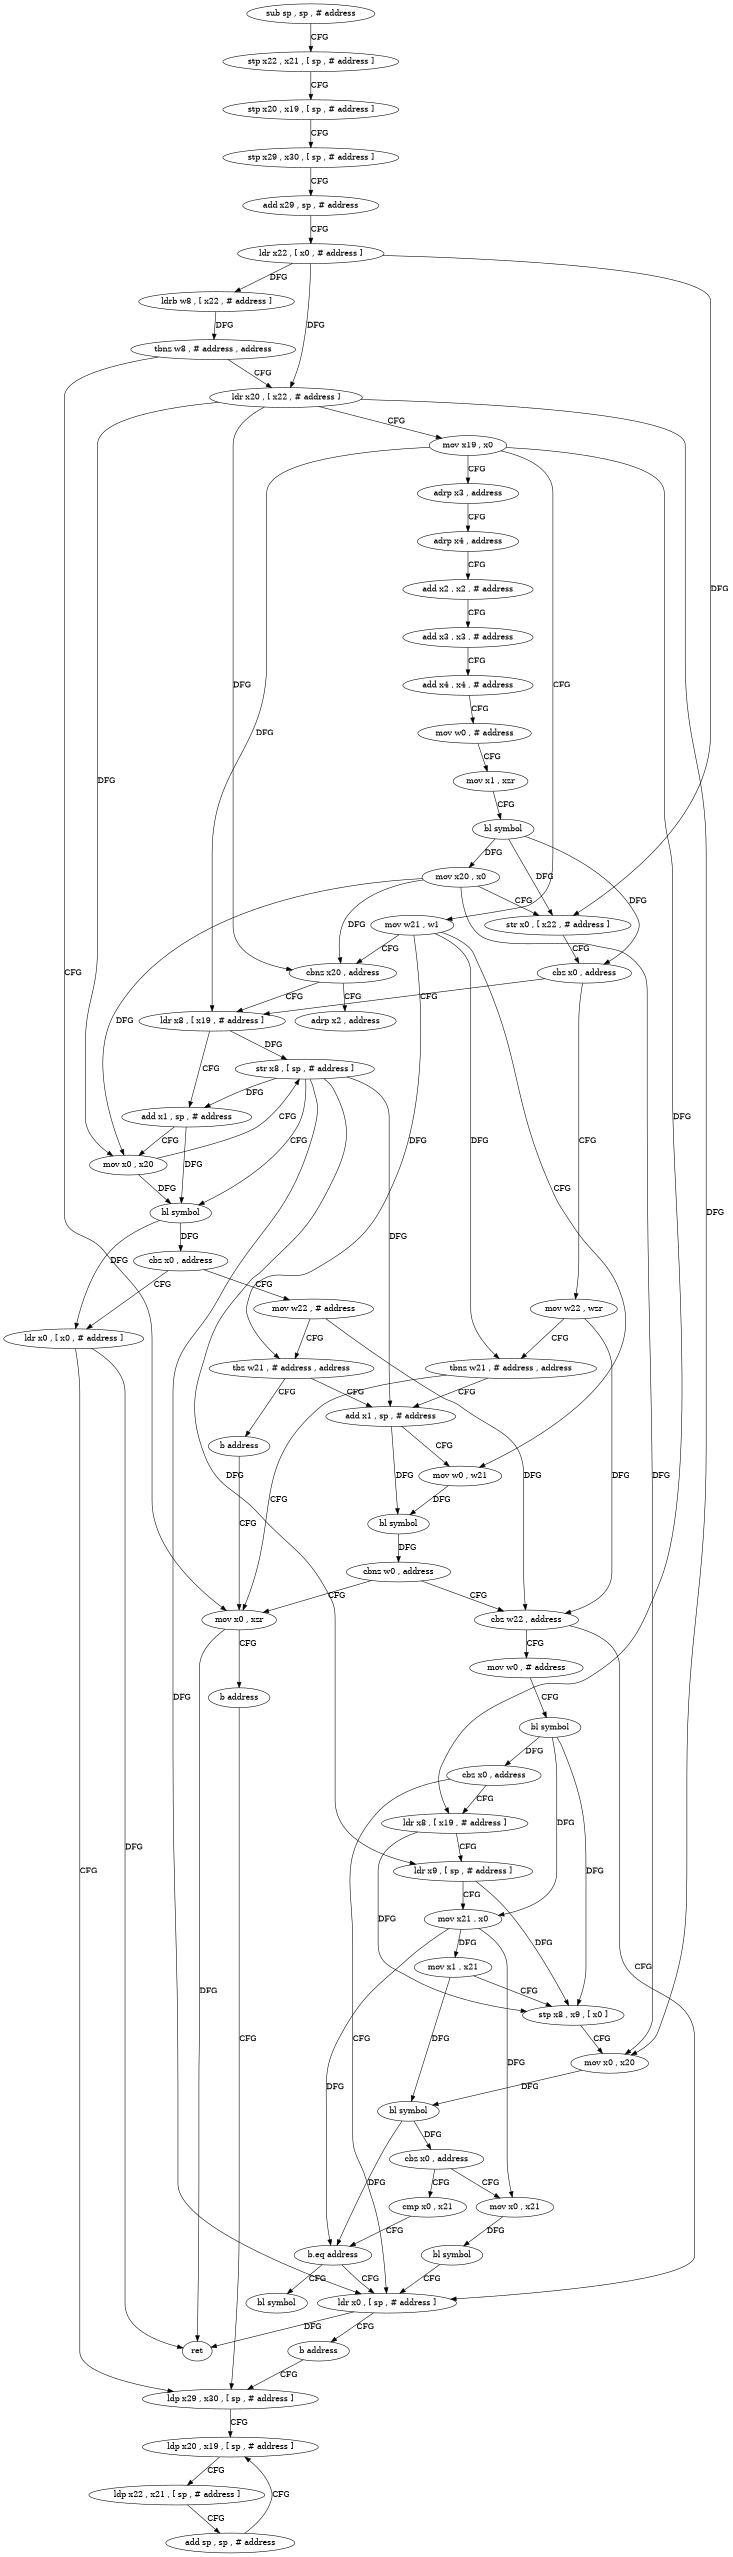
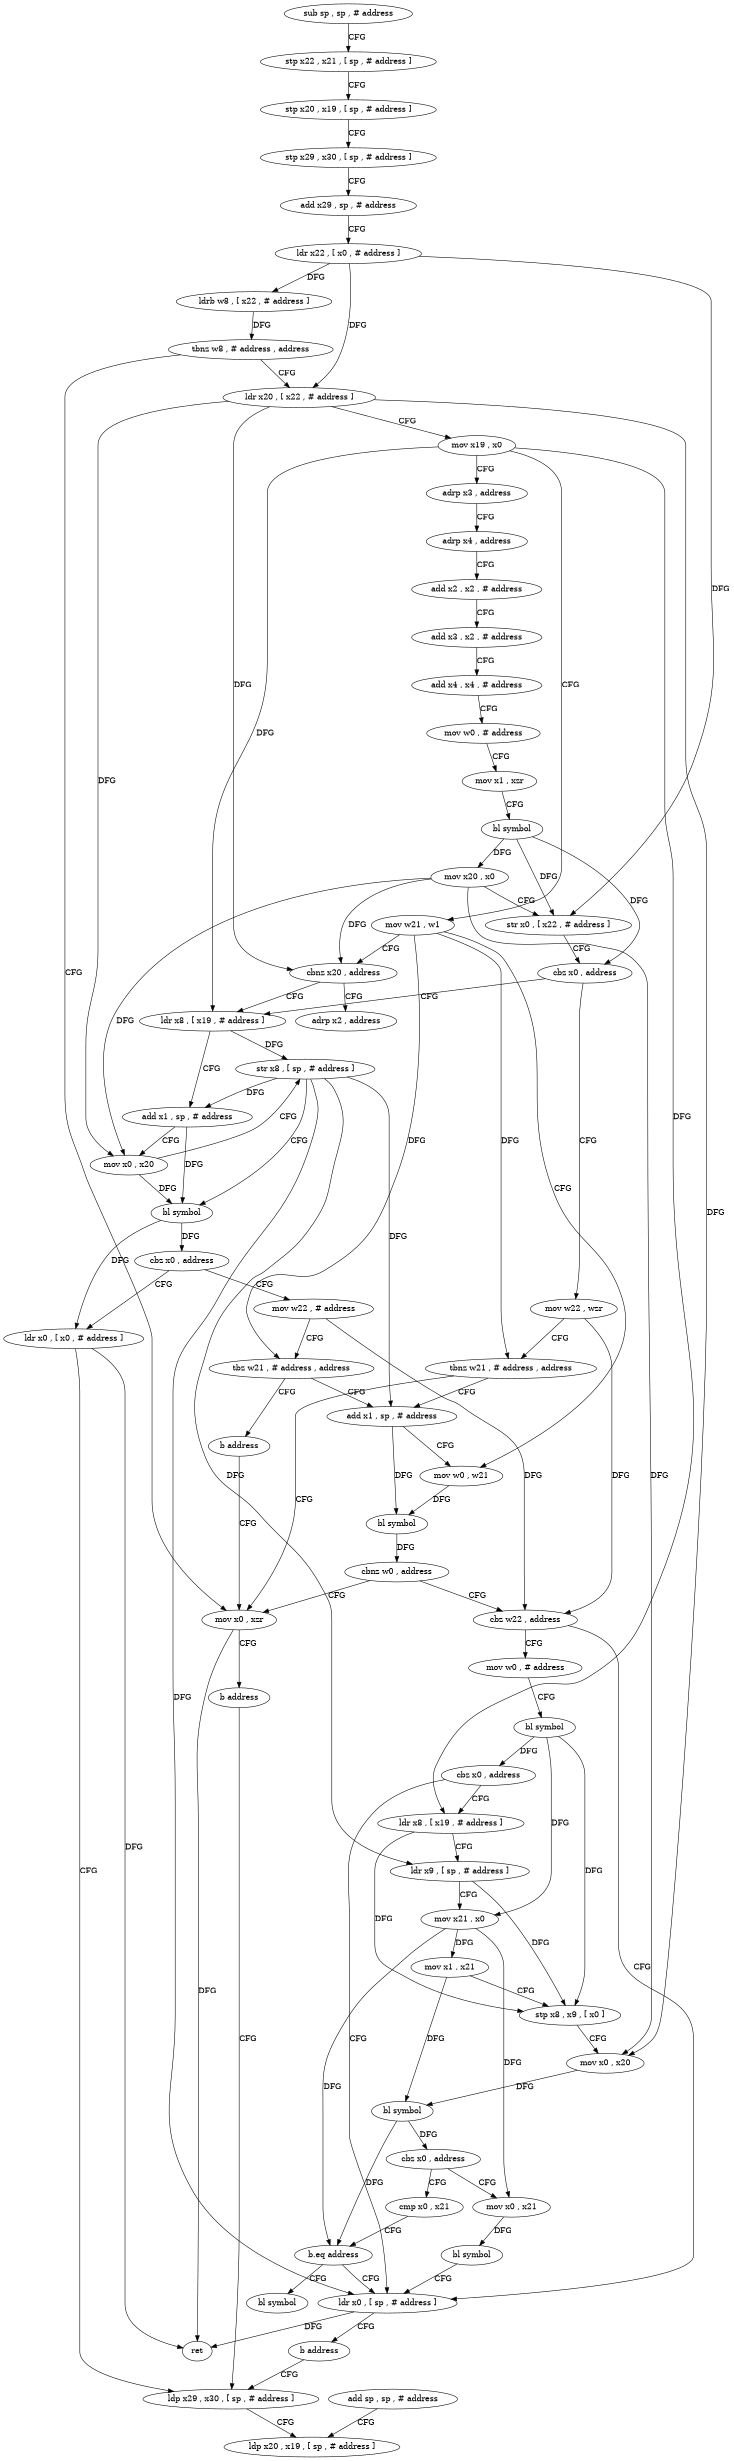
(468, 637) -> (477, 637)
(177, 2495) -> none
